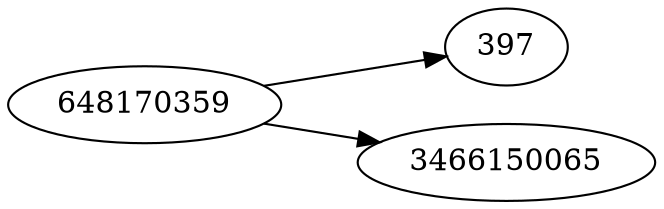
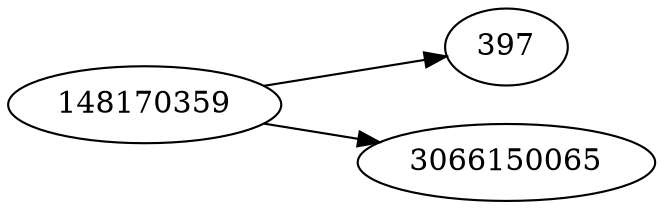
(145, 105) -> (145, 105)
(506, 162) -> (506, 162)
